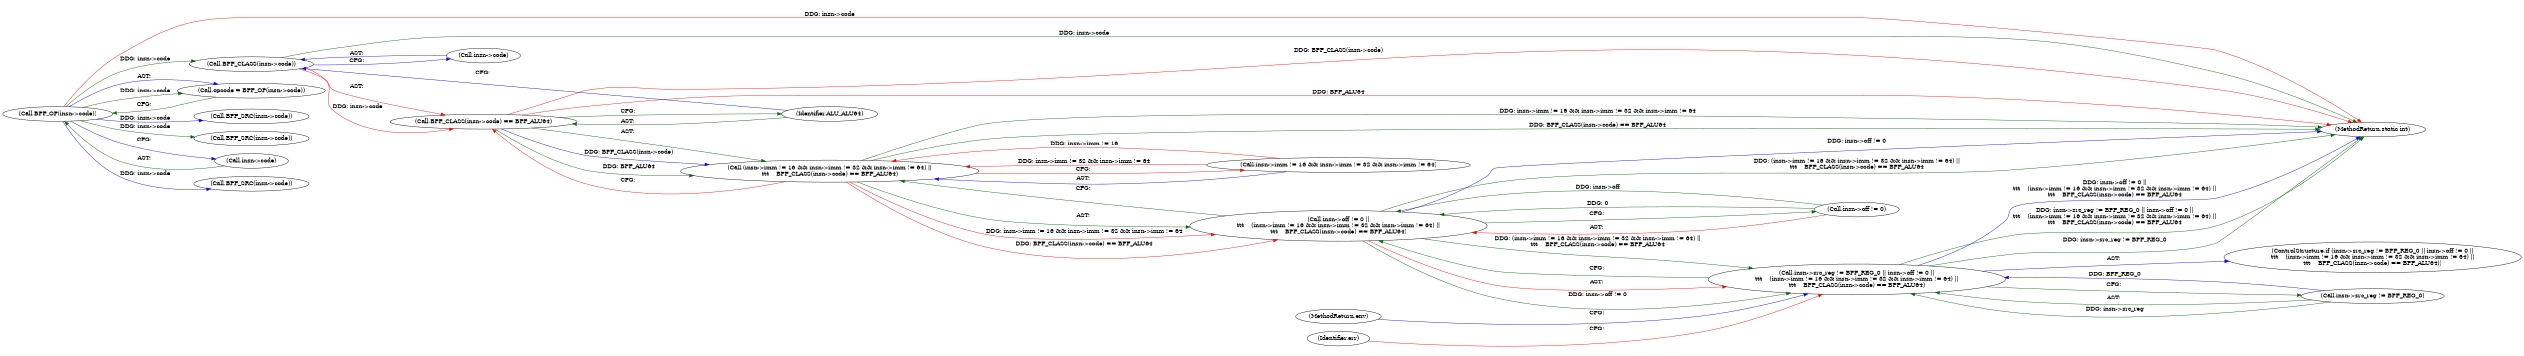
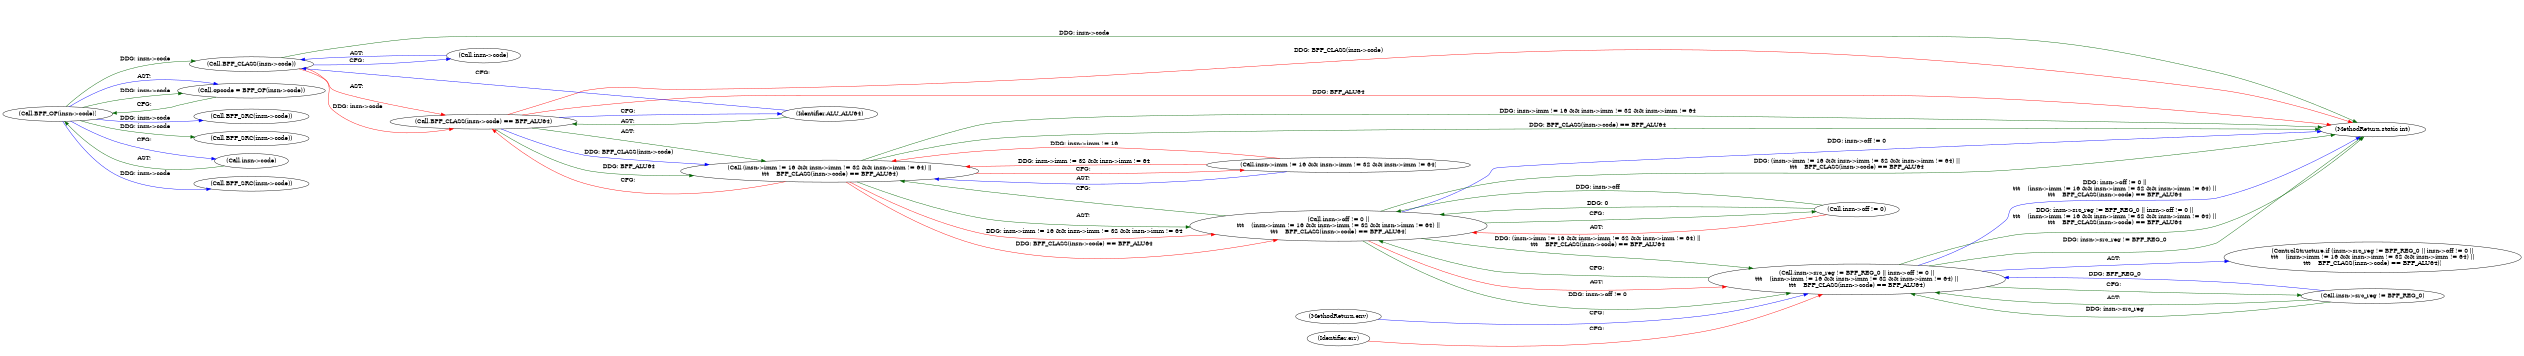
(1206, 18) -> none
(668, 115) -> (668, 115)
